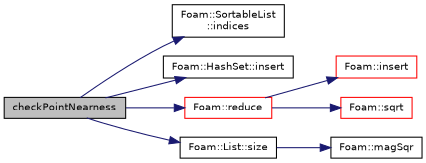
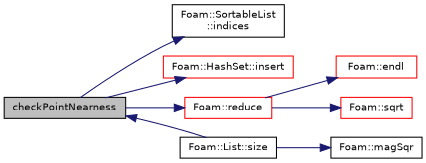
(228, 67) -> (228, 67)
(376, 67) -> (376, 67)
(128, 130) -> (172, 127)
